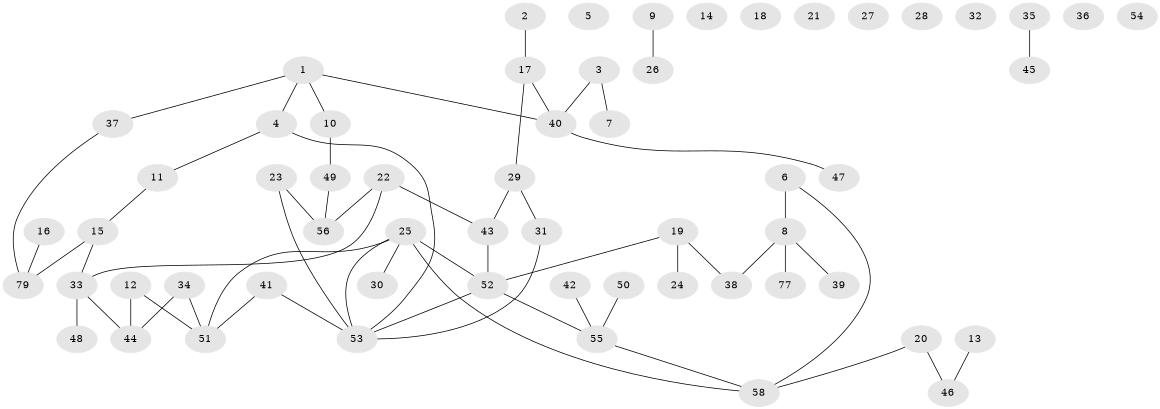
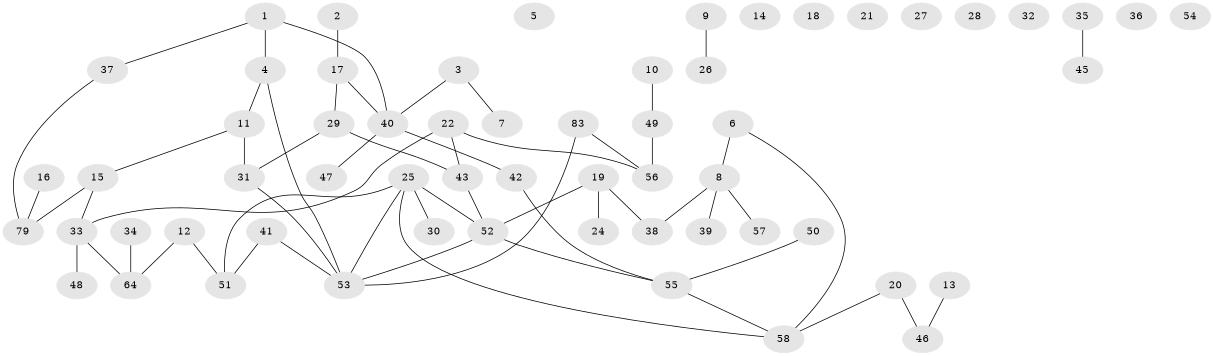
(317, 97) -> none
none -> (448, 148)
none -> (244, 151)
(276, 178) -> (578, 124)
(785, 285) -> (760, 232)
(195, 312) -> none
(131, 339) -> (131, 285)
